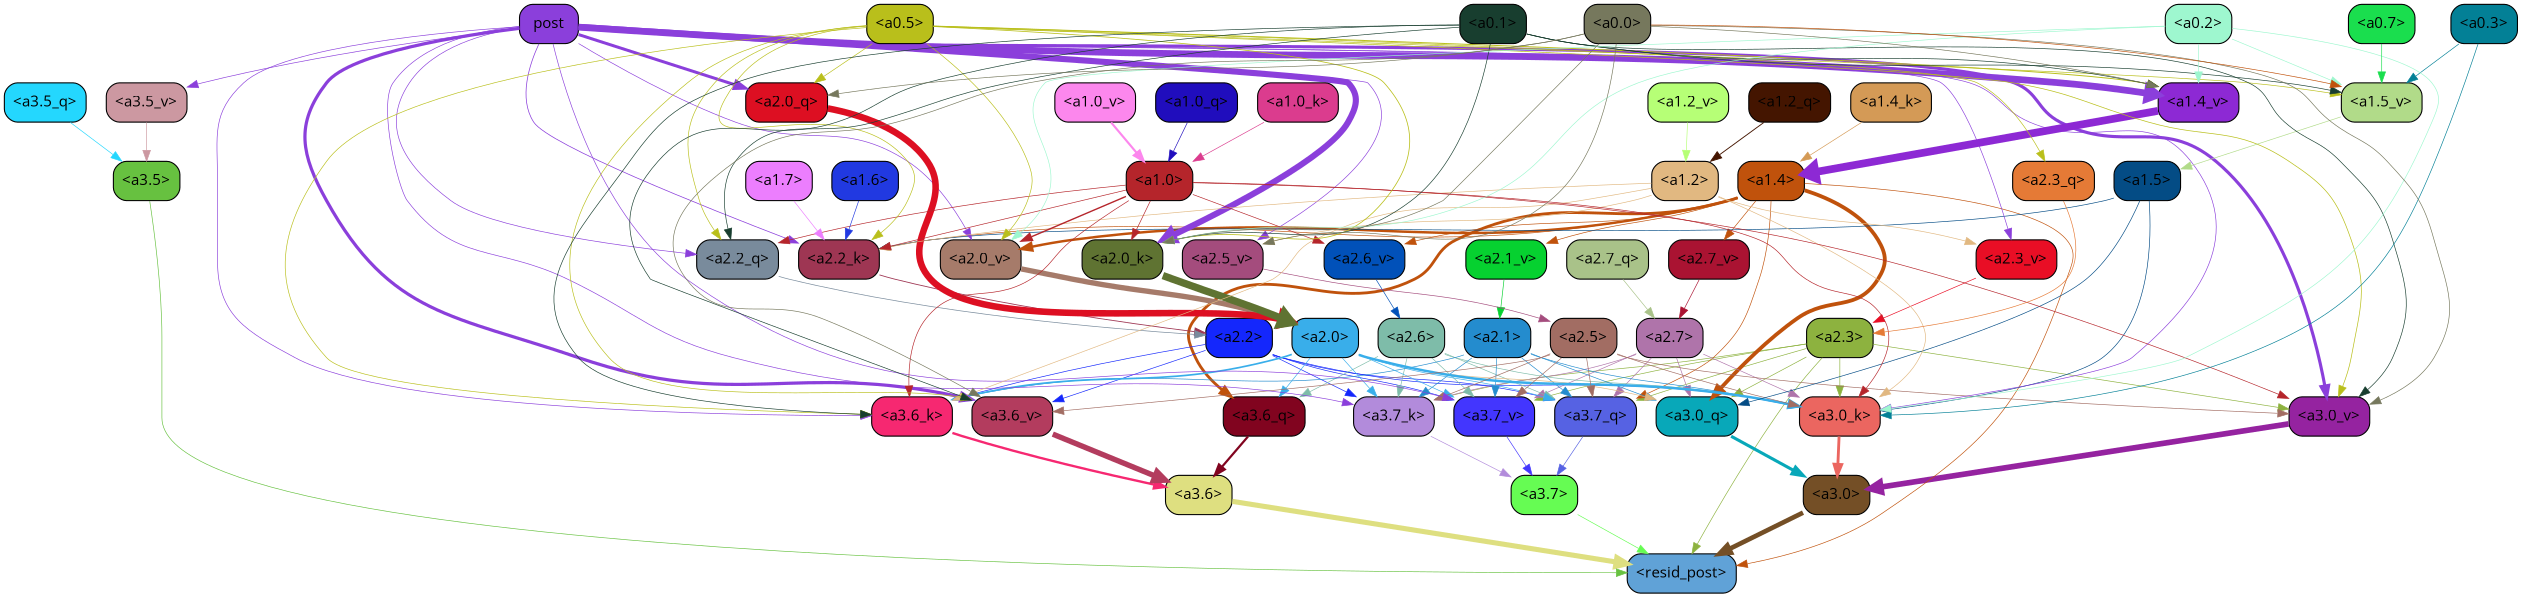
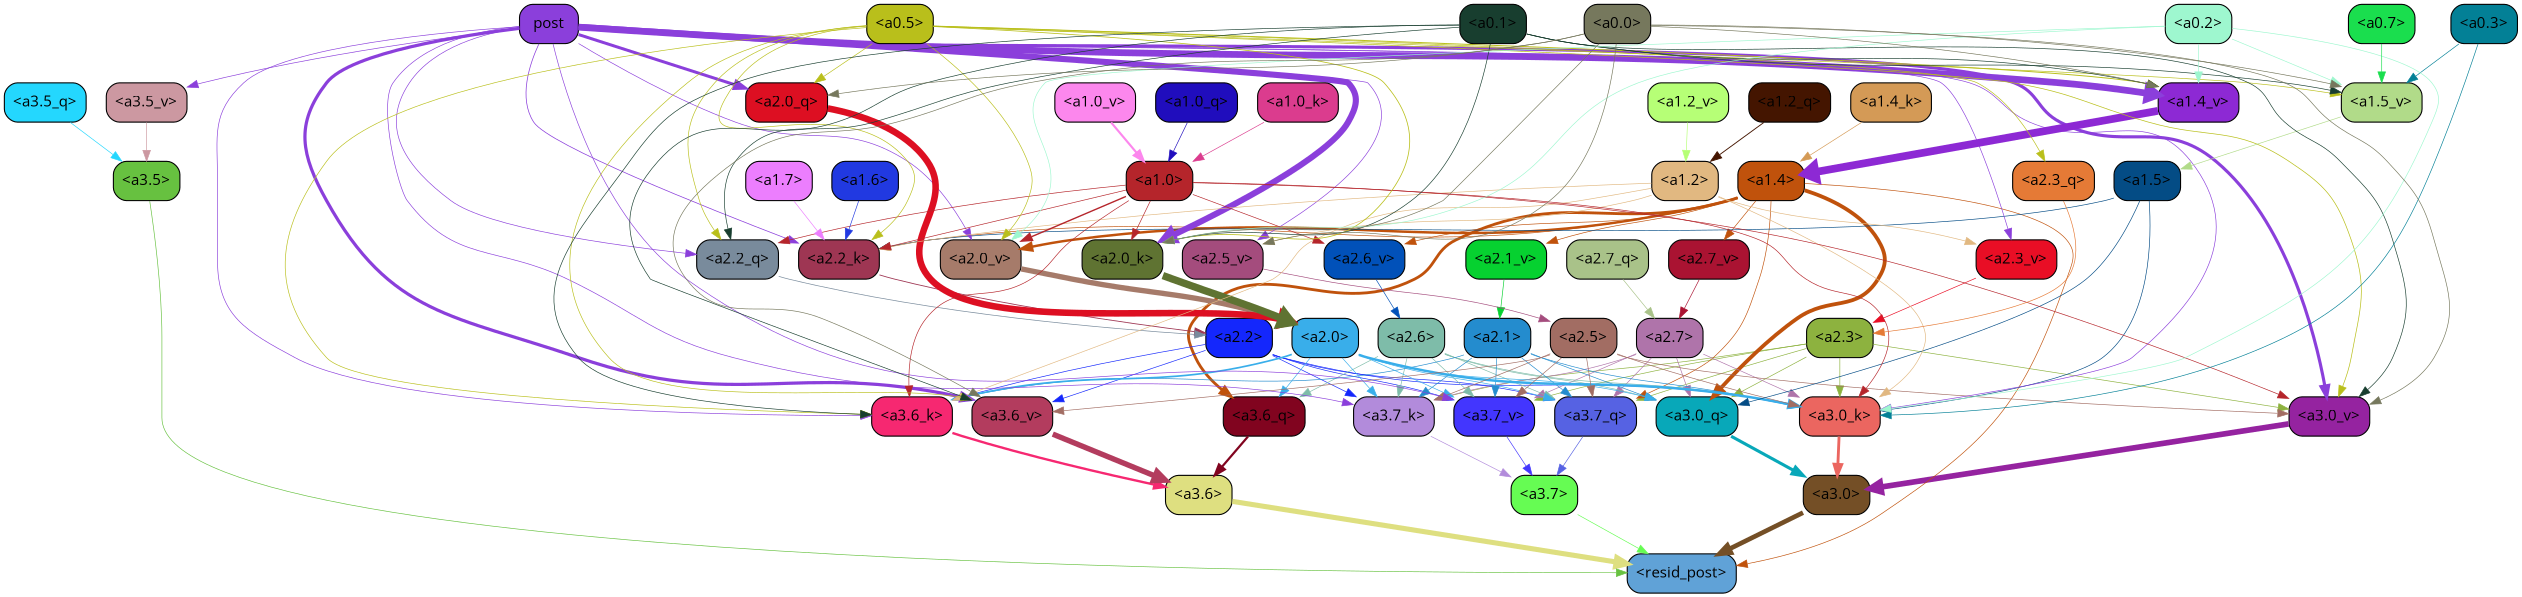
(1992, 39) -> (1992, 39)
none -> (1545, 377)
(1501, 378) -> (1501, 378)
(1758, 443) -> none
